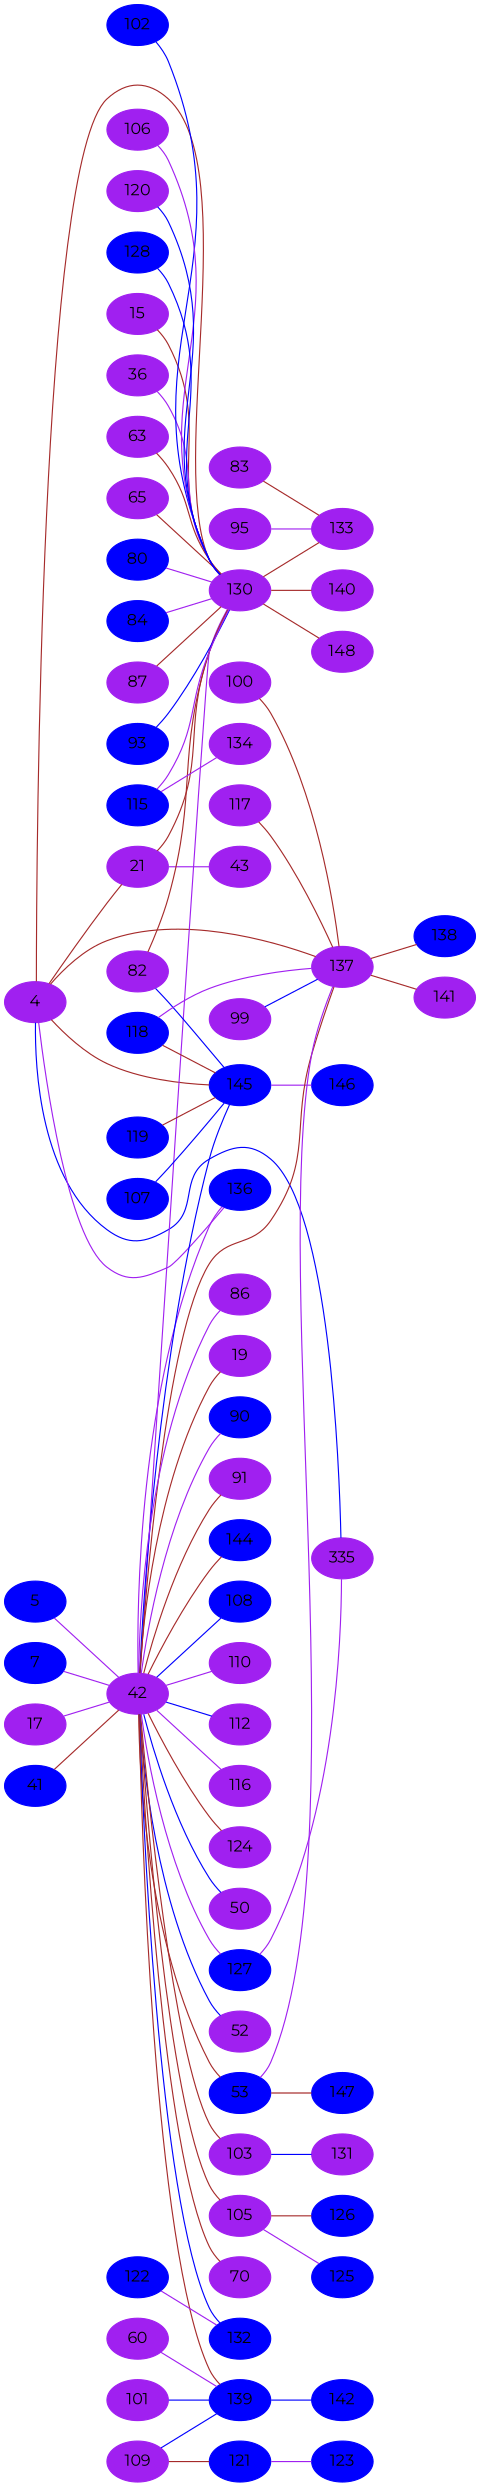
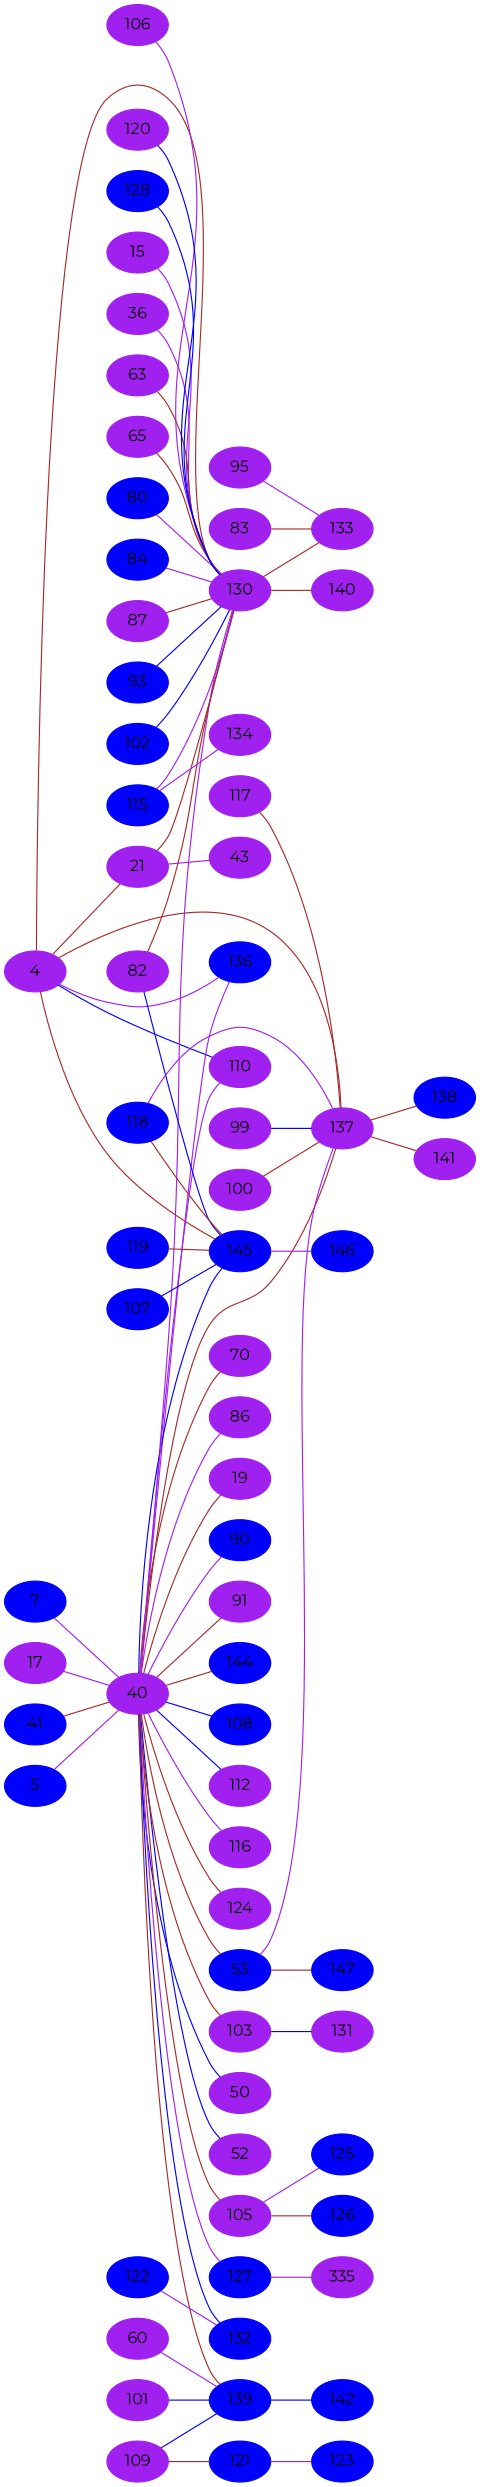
(189, 452) -> (189, 421)
(342, 652) -> none
(247, 1148) -> (134, 1025)
(138, 1694) -> (138, 1694)
